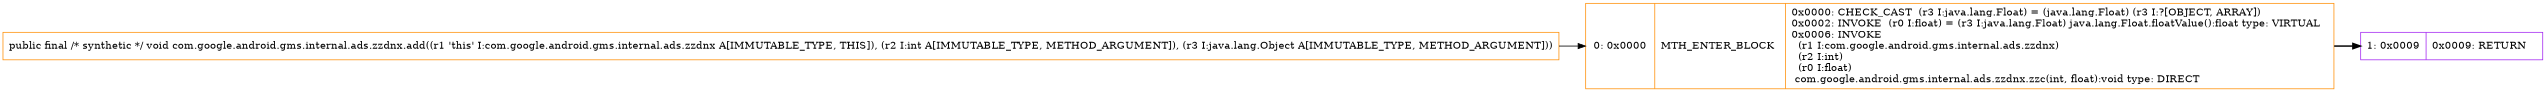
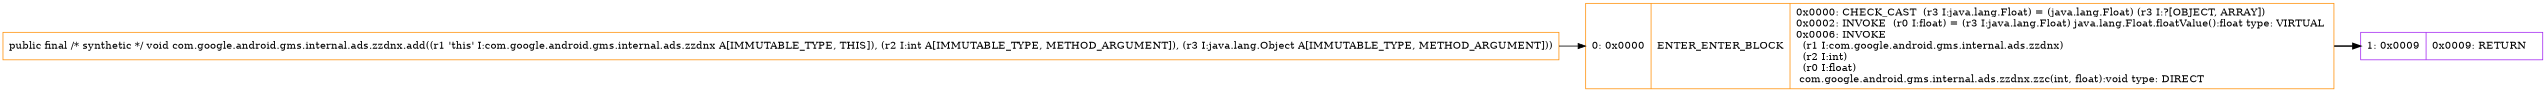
(1718, 46) -> (1721, 46)
